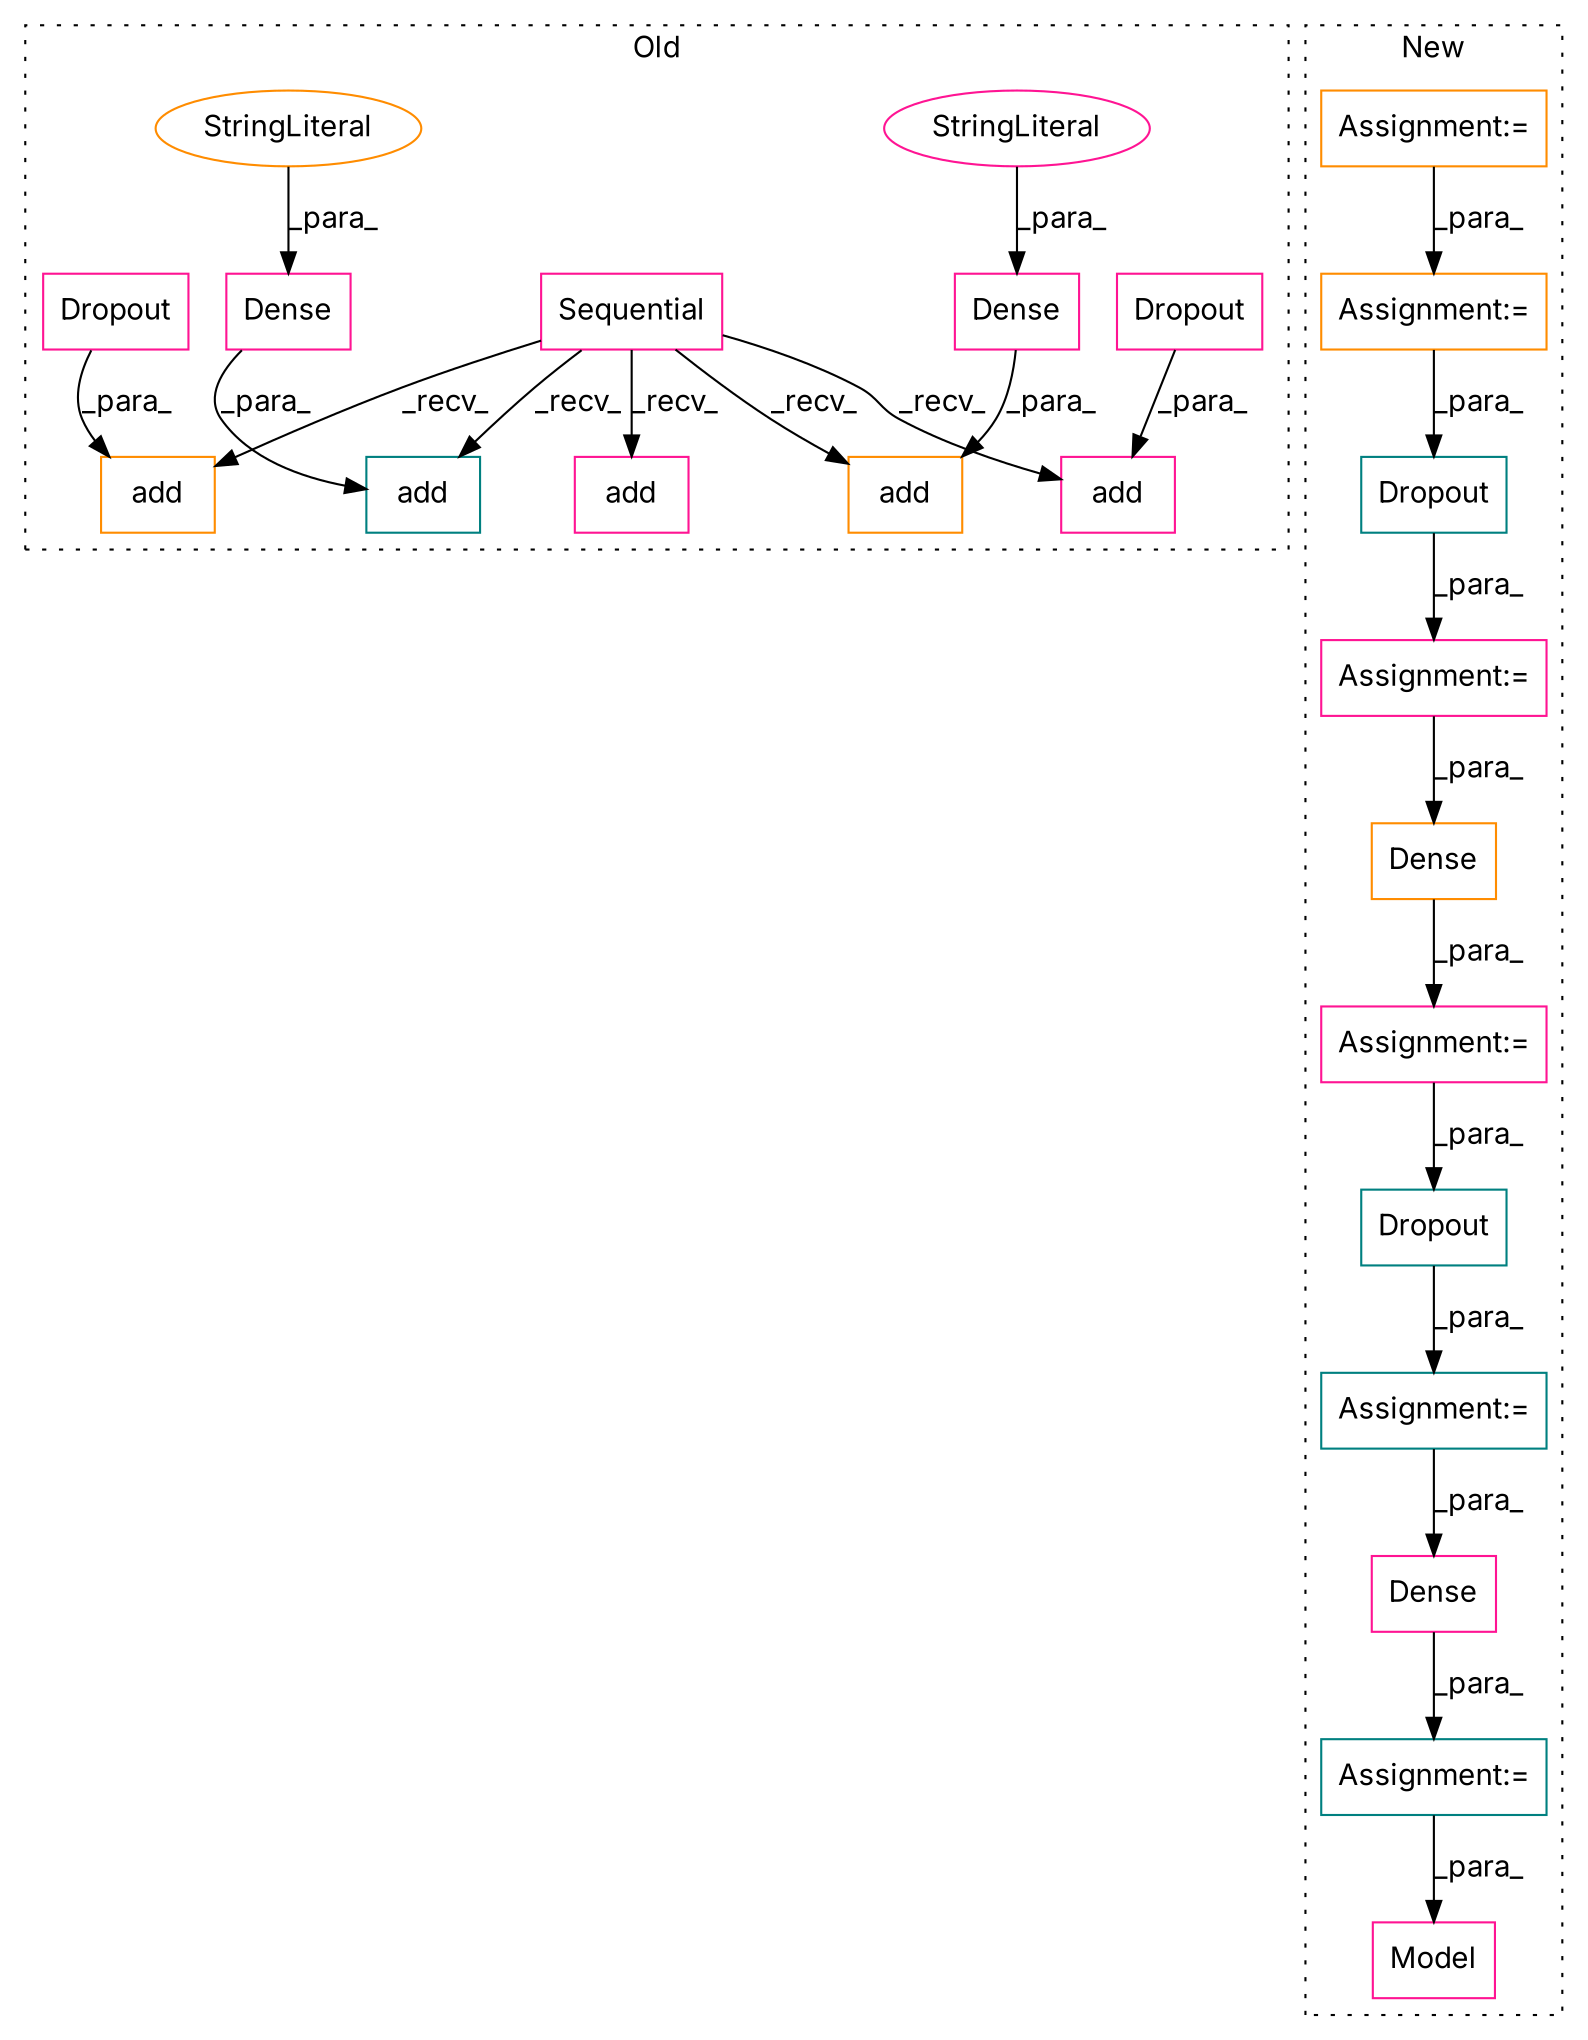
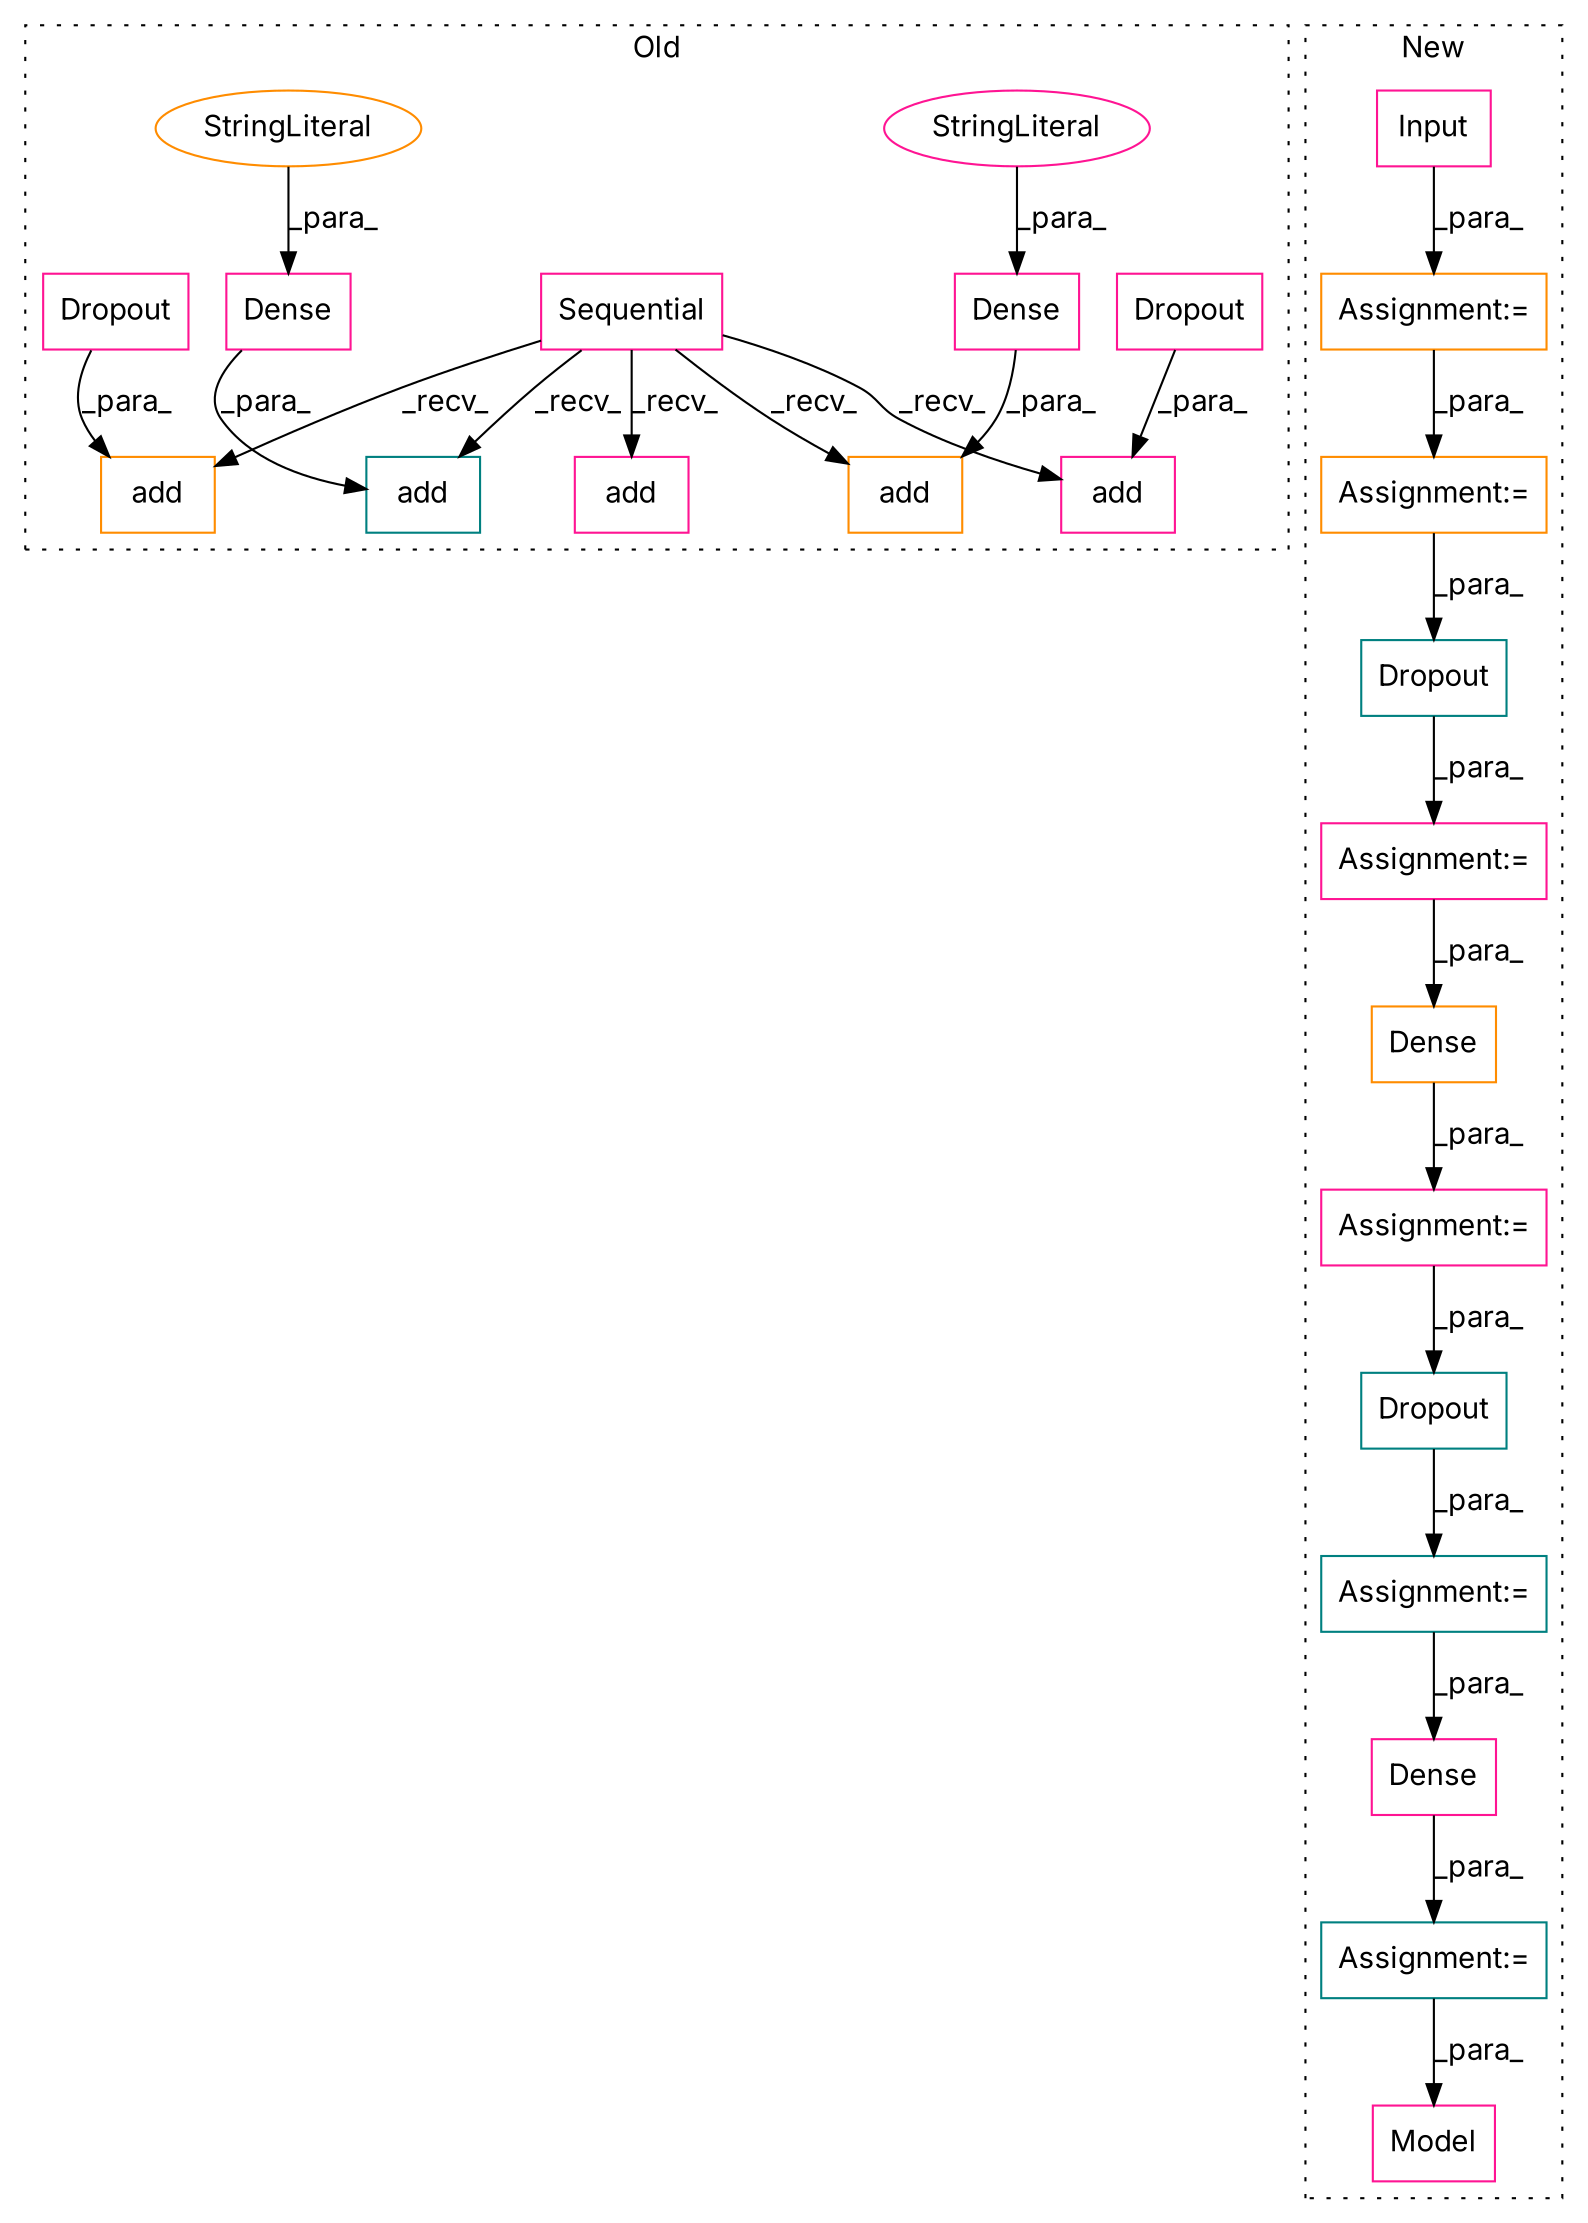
none -> (1434, 128)
